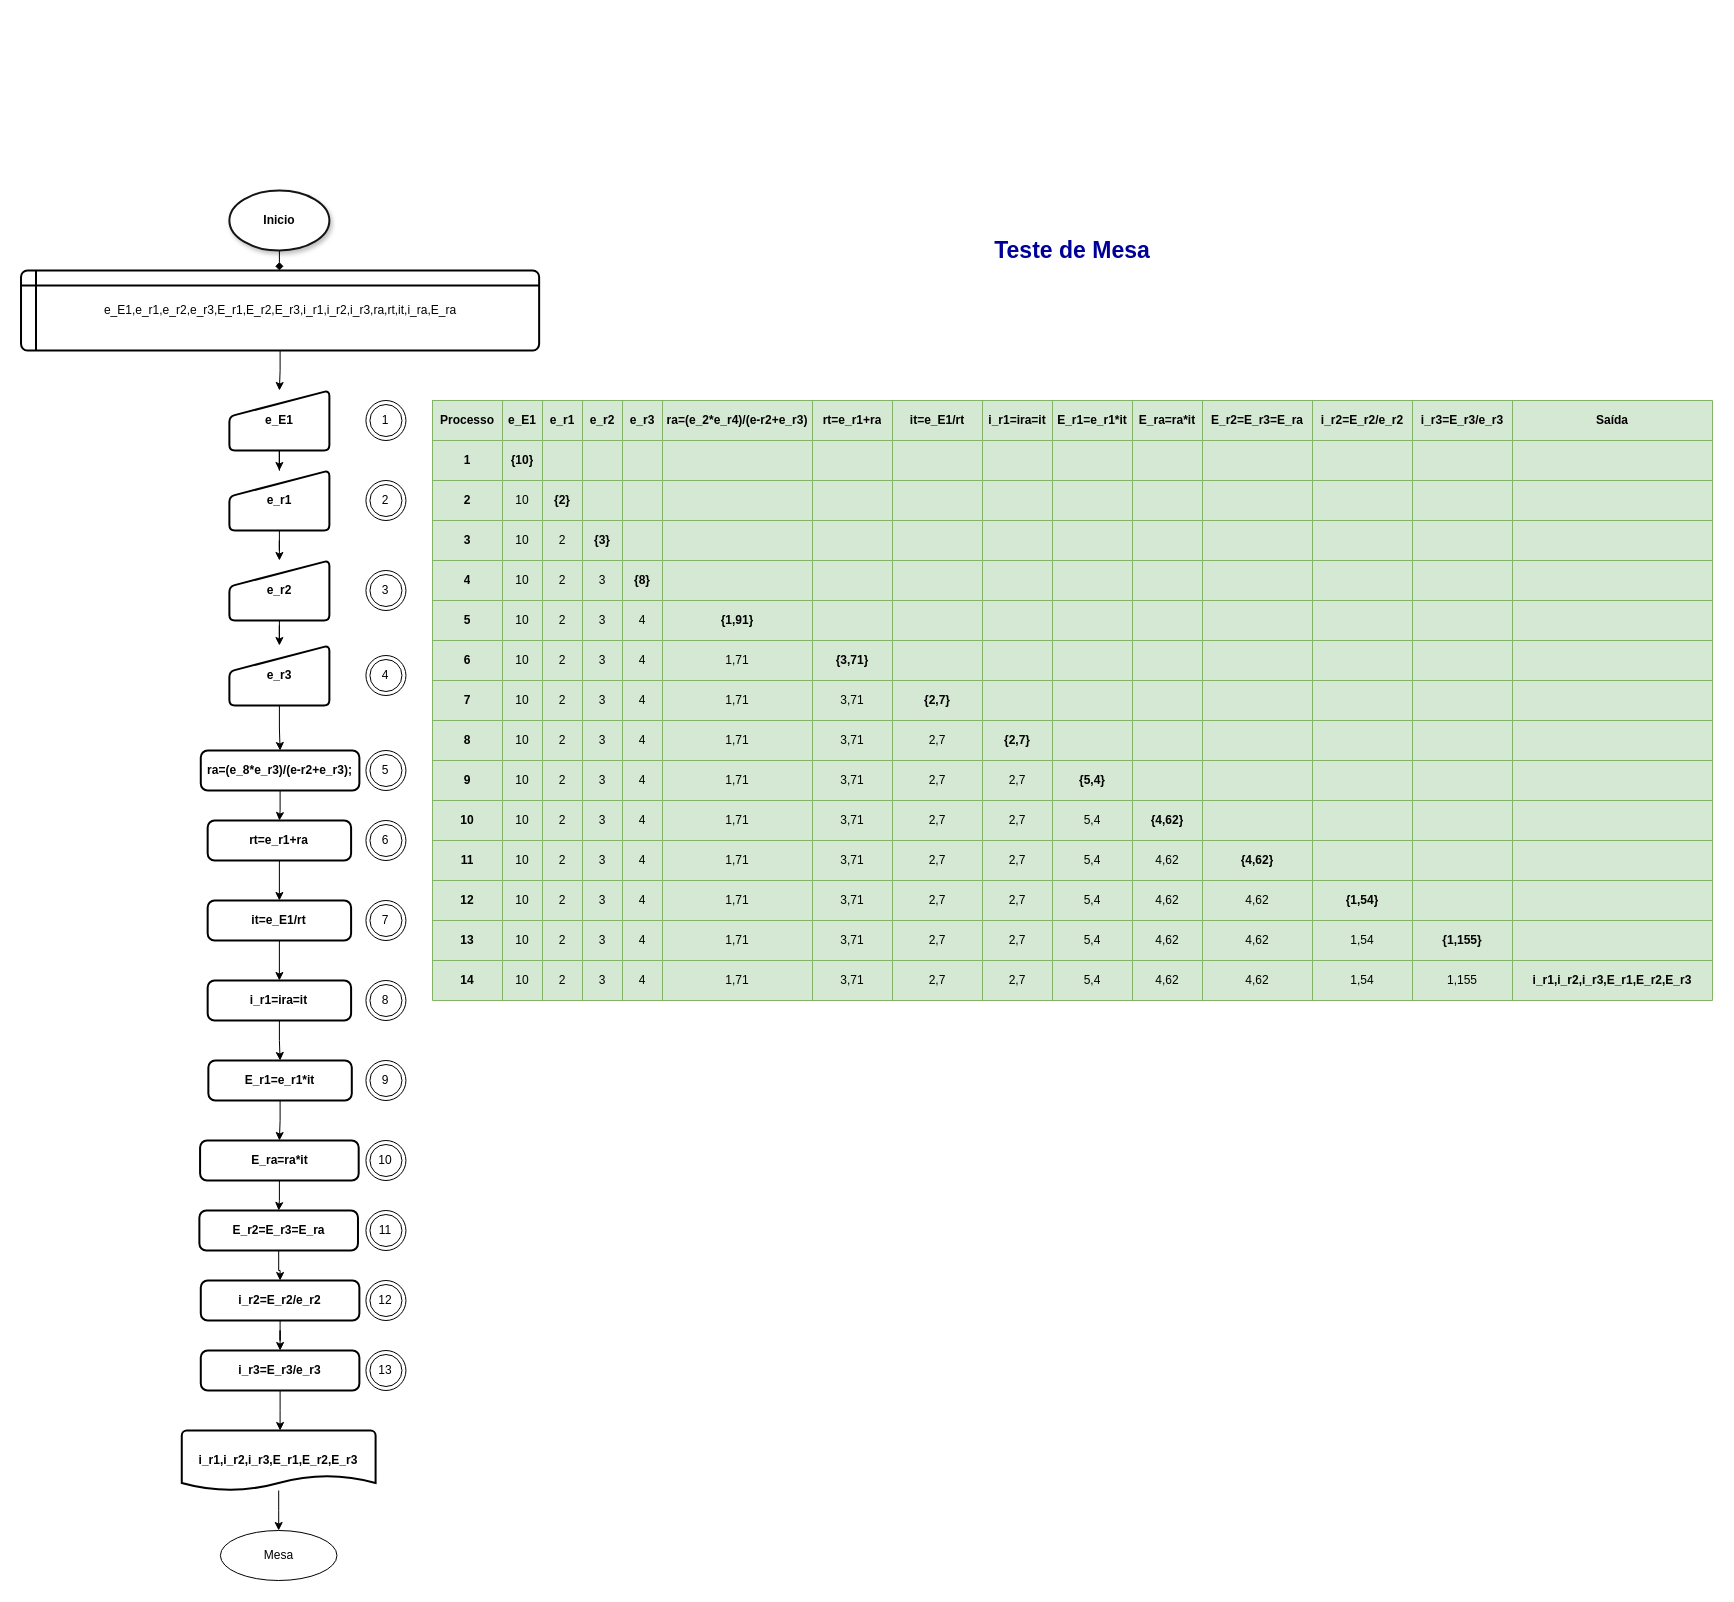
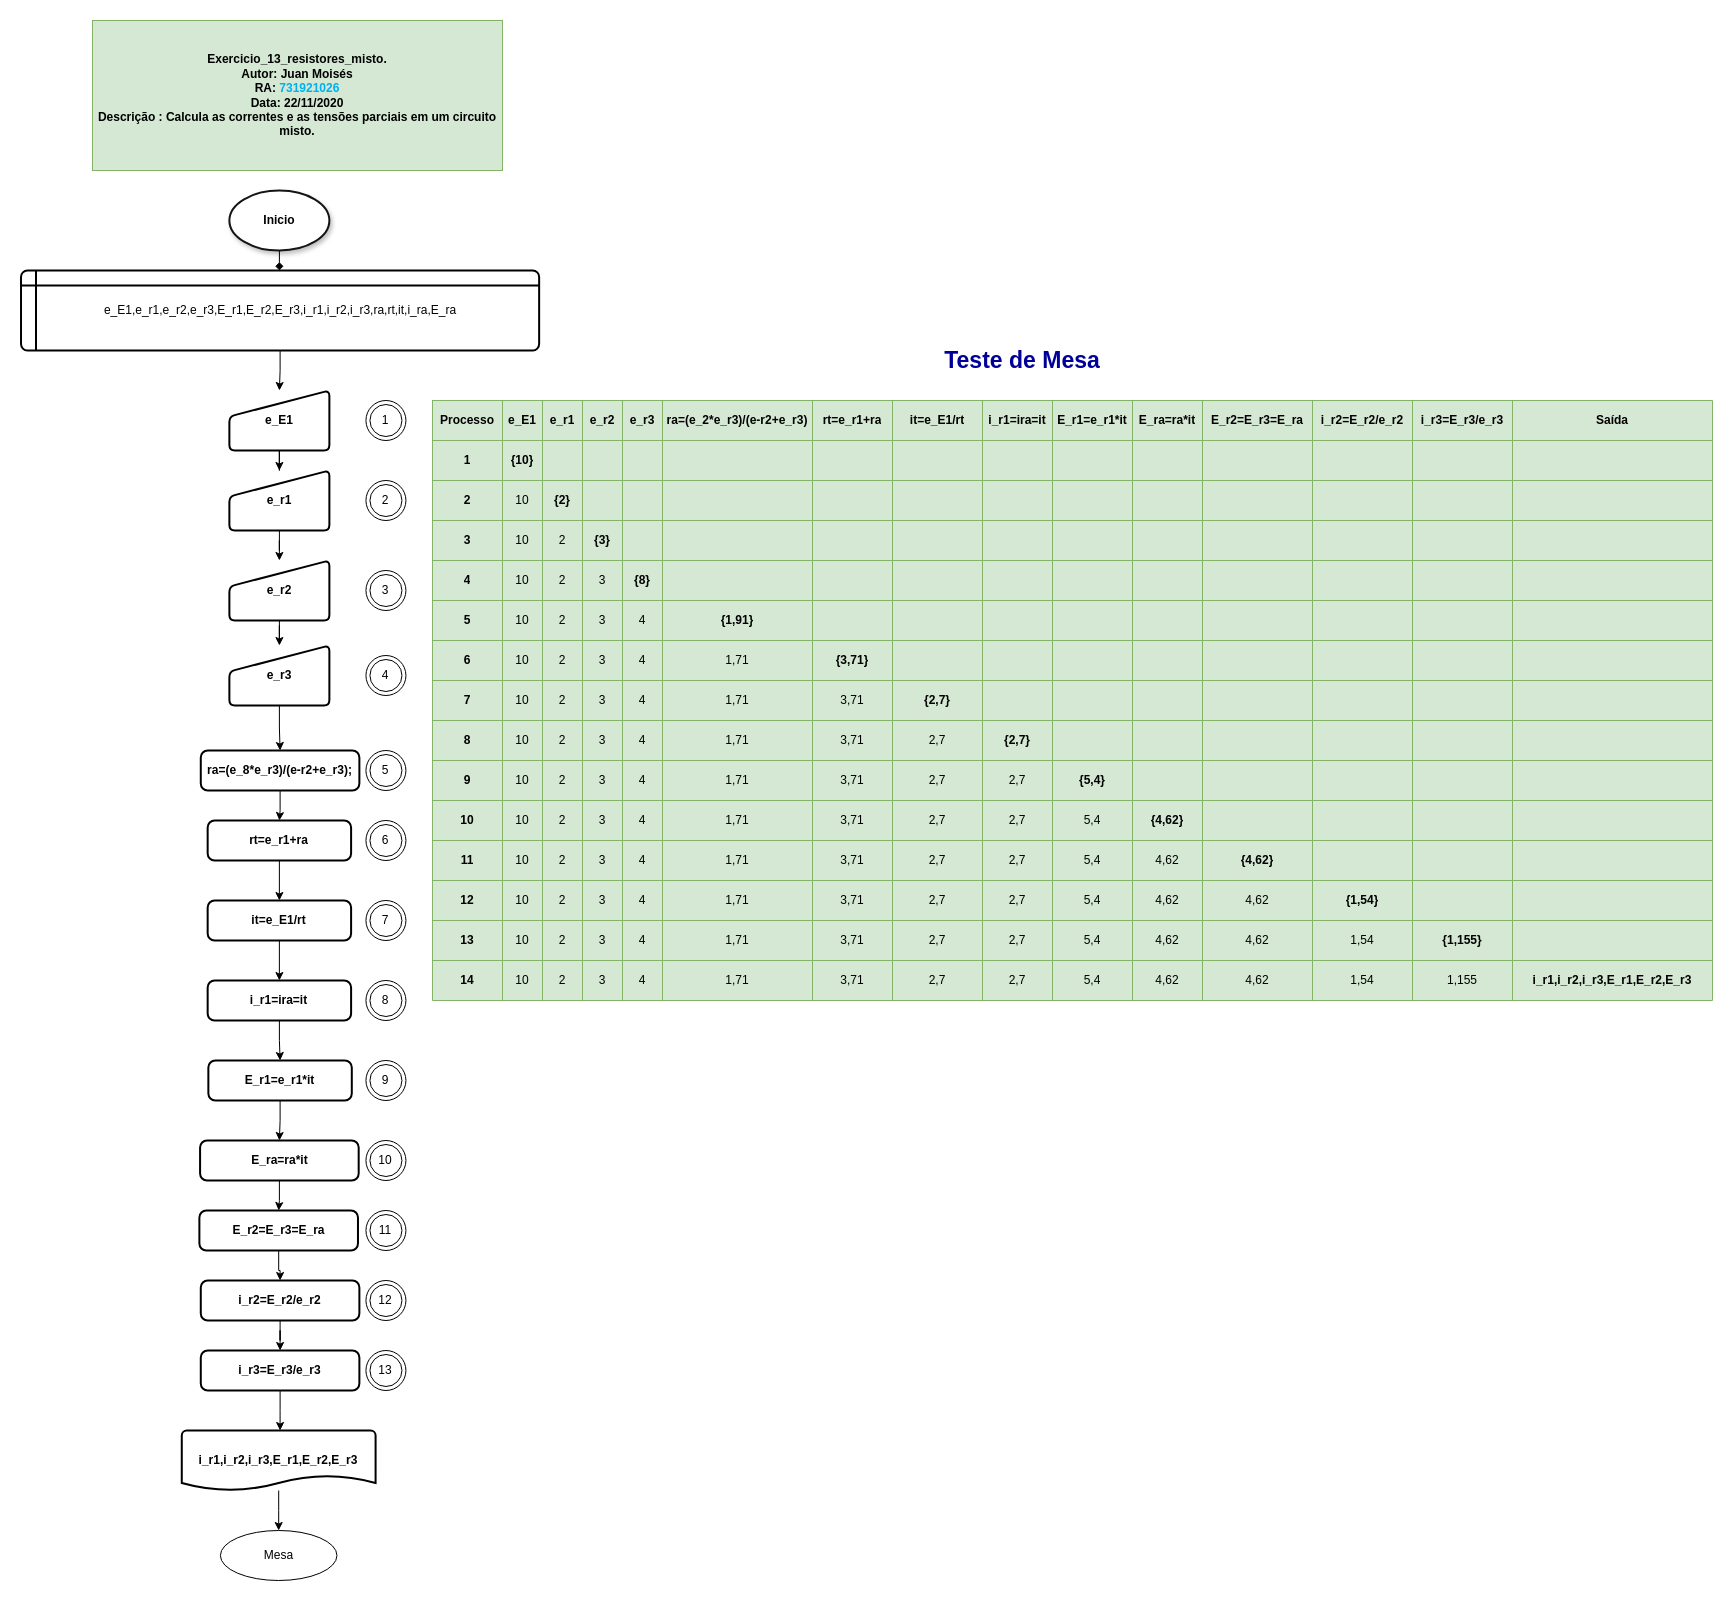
none -> (298, 96)
(1073, 251) -> (1023, 361)
(738, 421) -> (738, 421)
